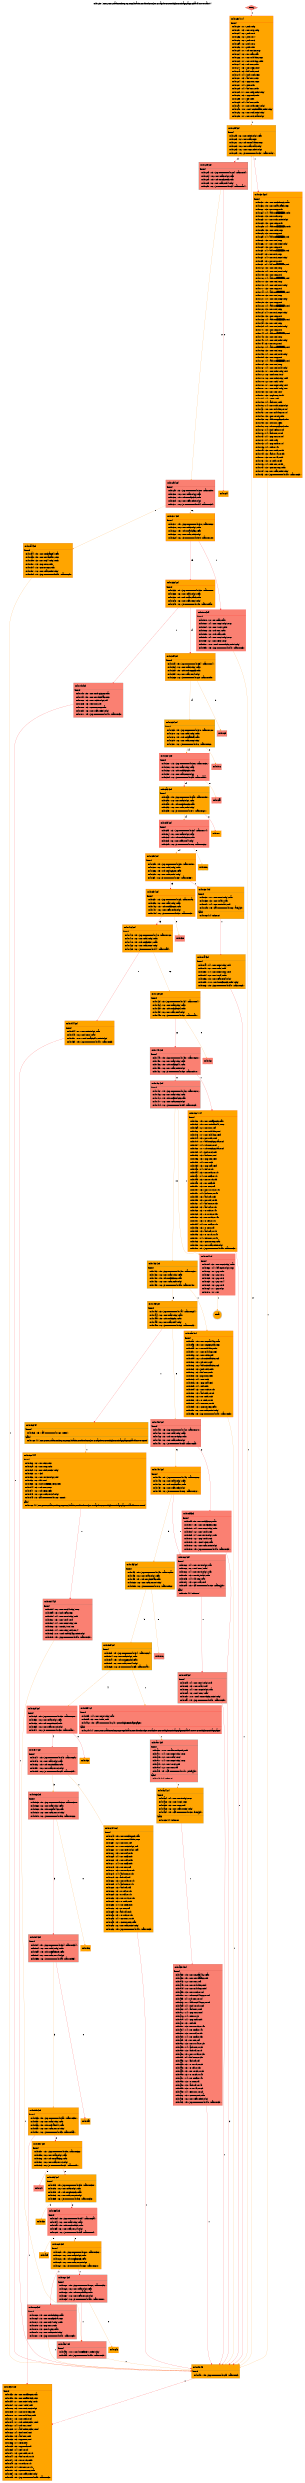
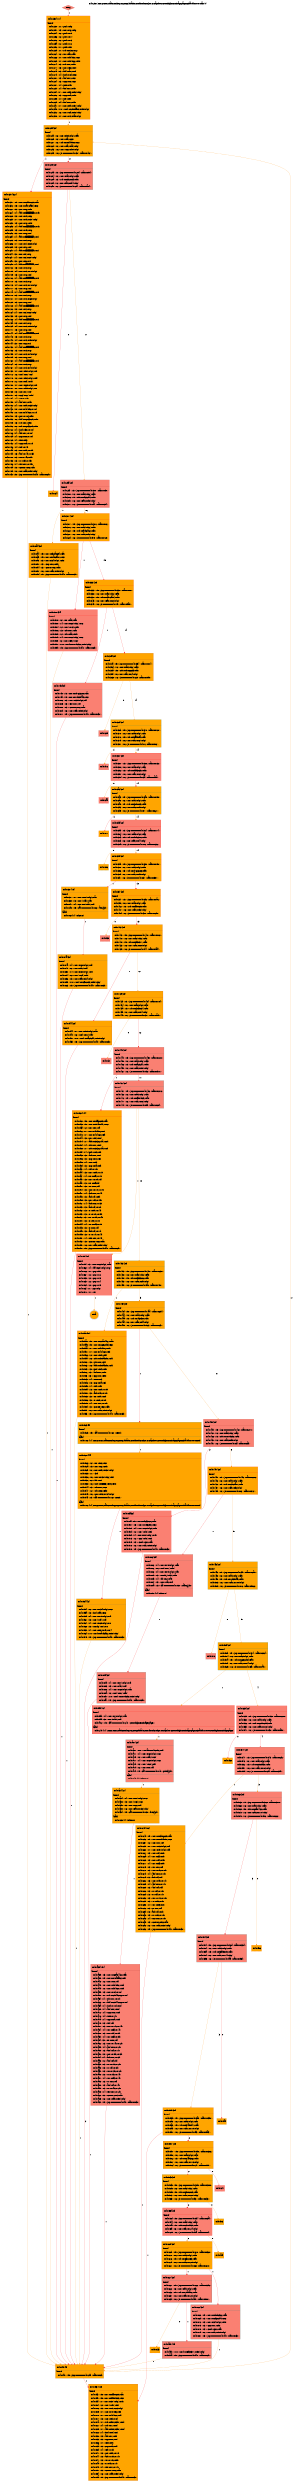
(68, 1620) -> (101, 1620)
(24, 2000) -> (80, 2001)
